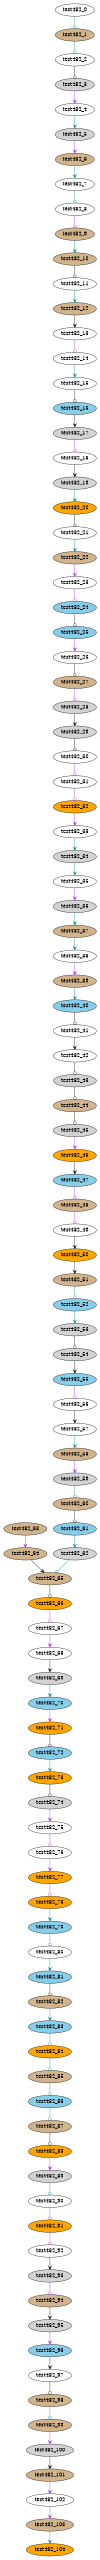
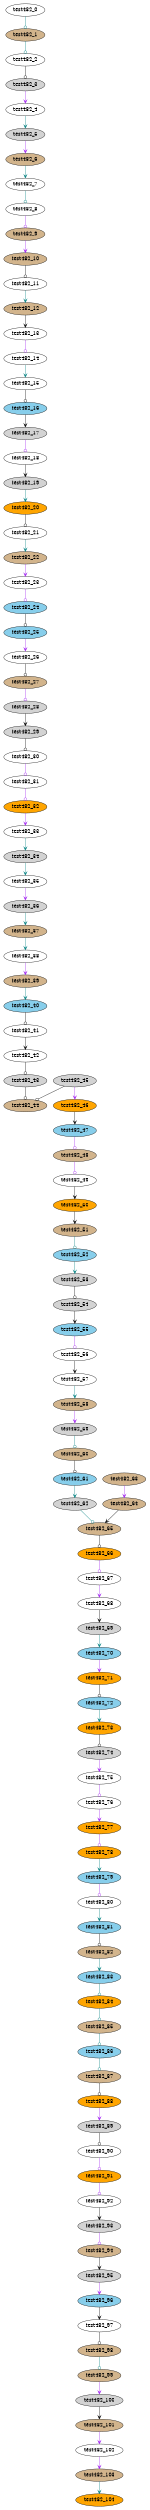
(75, 245) -> (25, 245)
(75, 1117) -> (51, 1093)
(50, 2187) -> (99, 2138)
